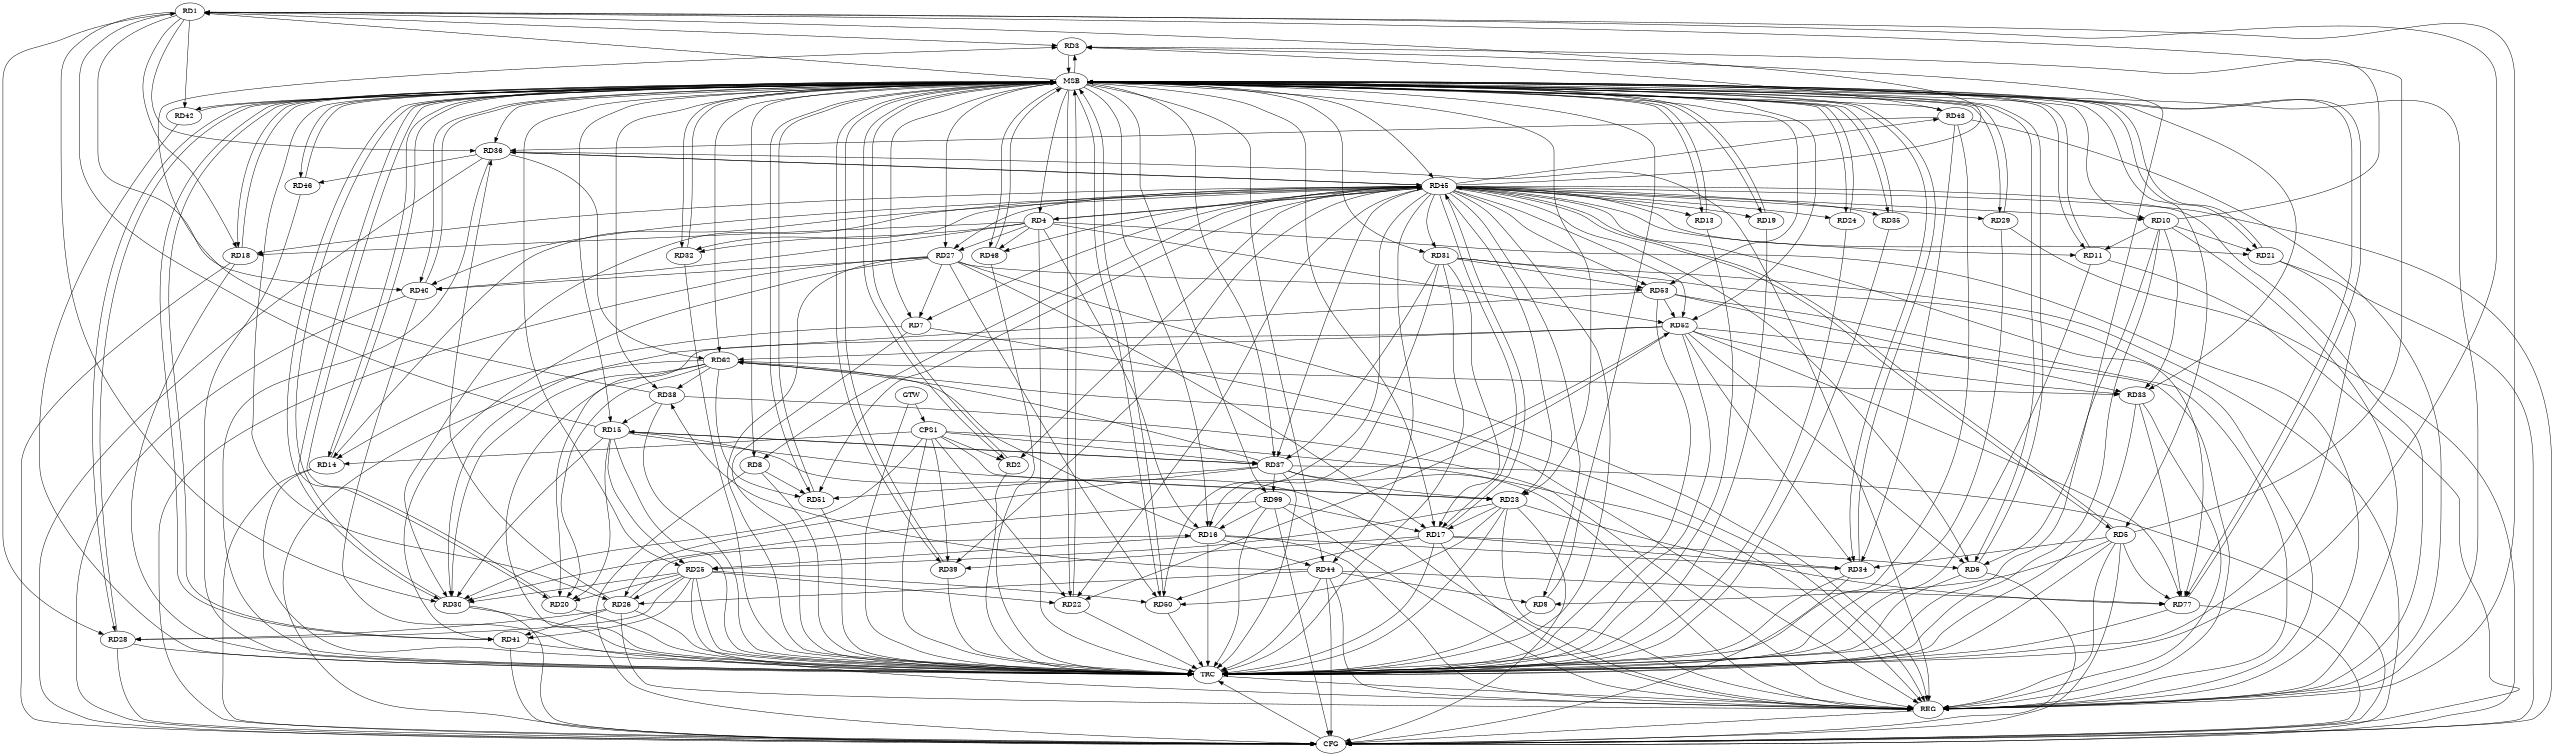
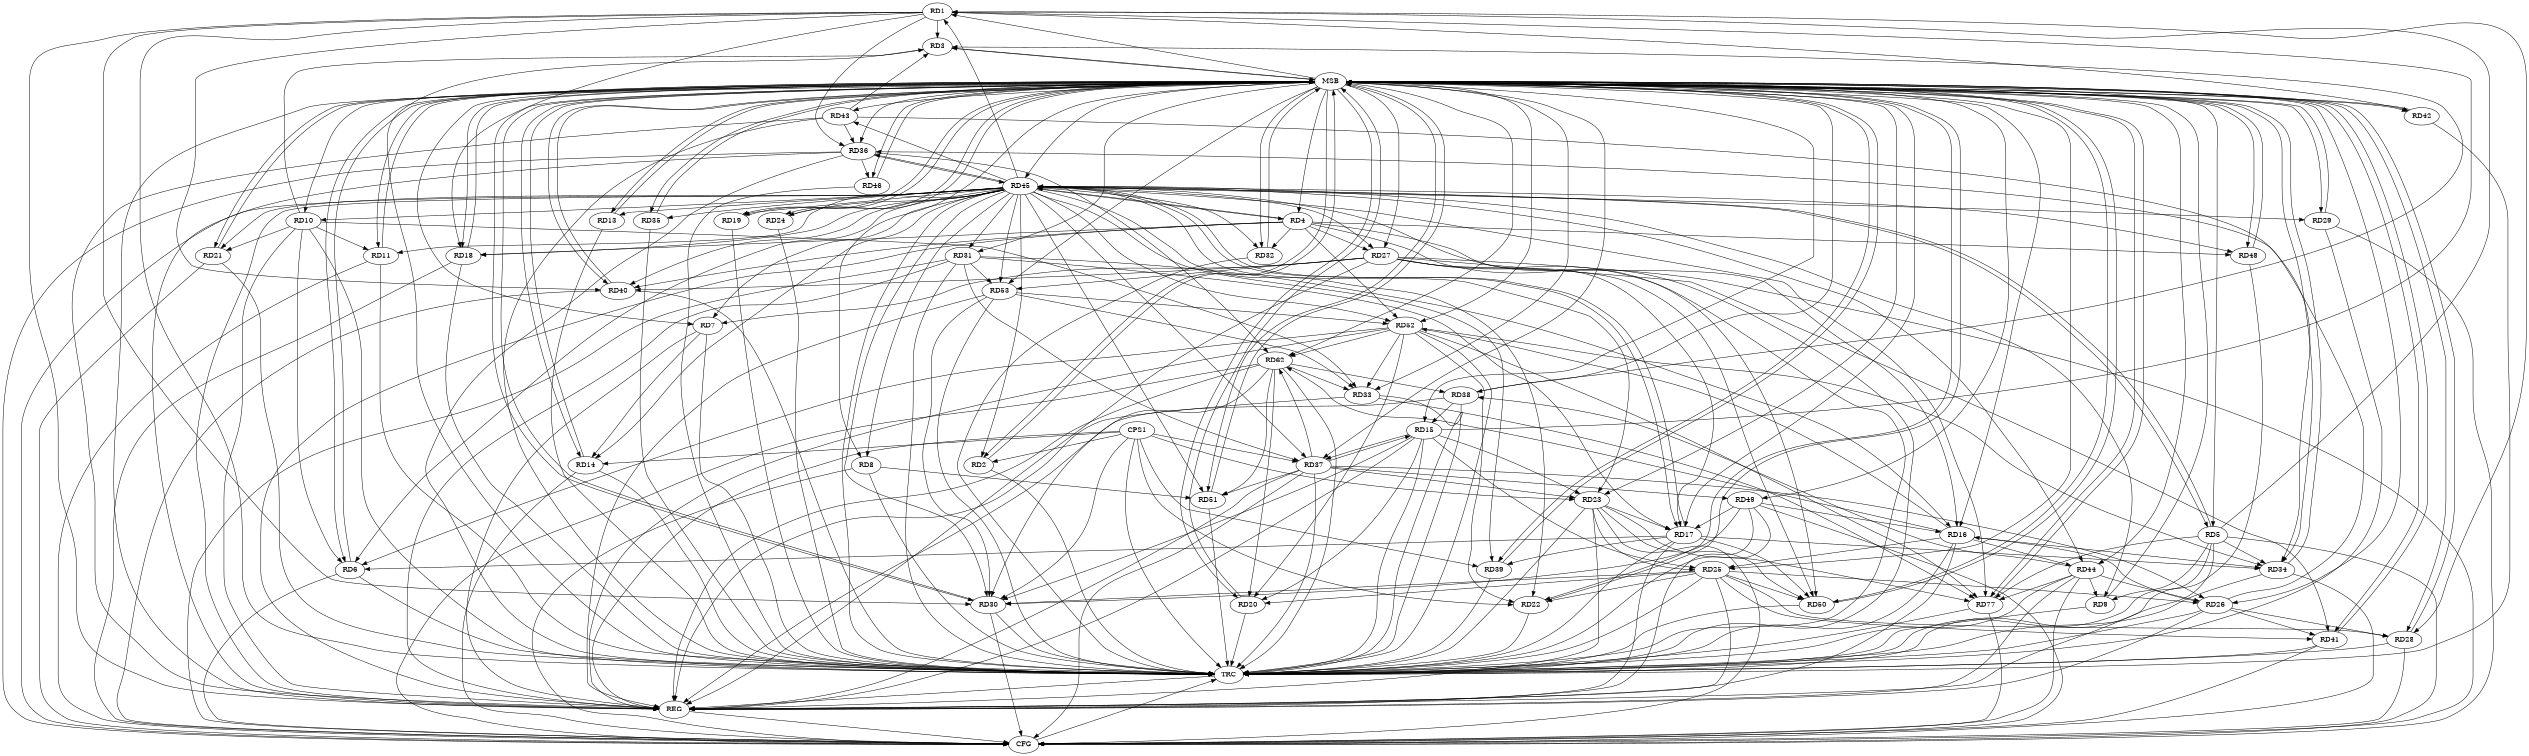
(911, 396) -> none
(1273, 500) -> (1745, 500)
